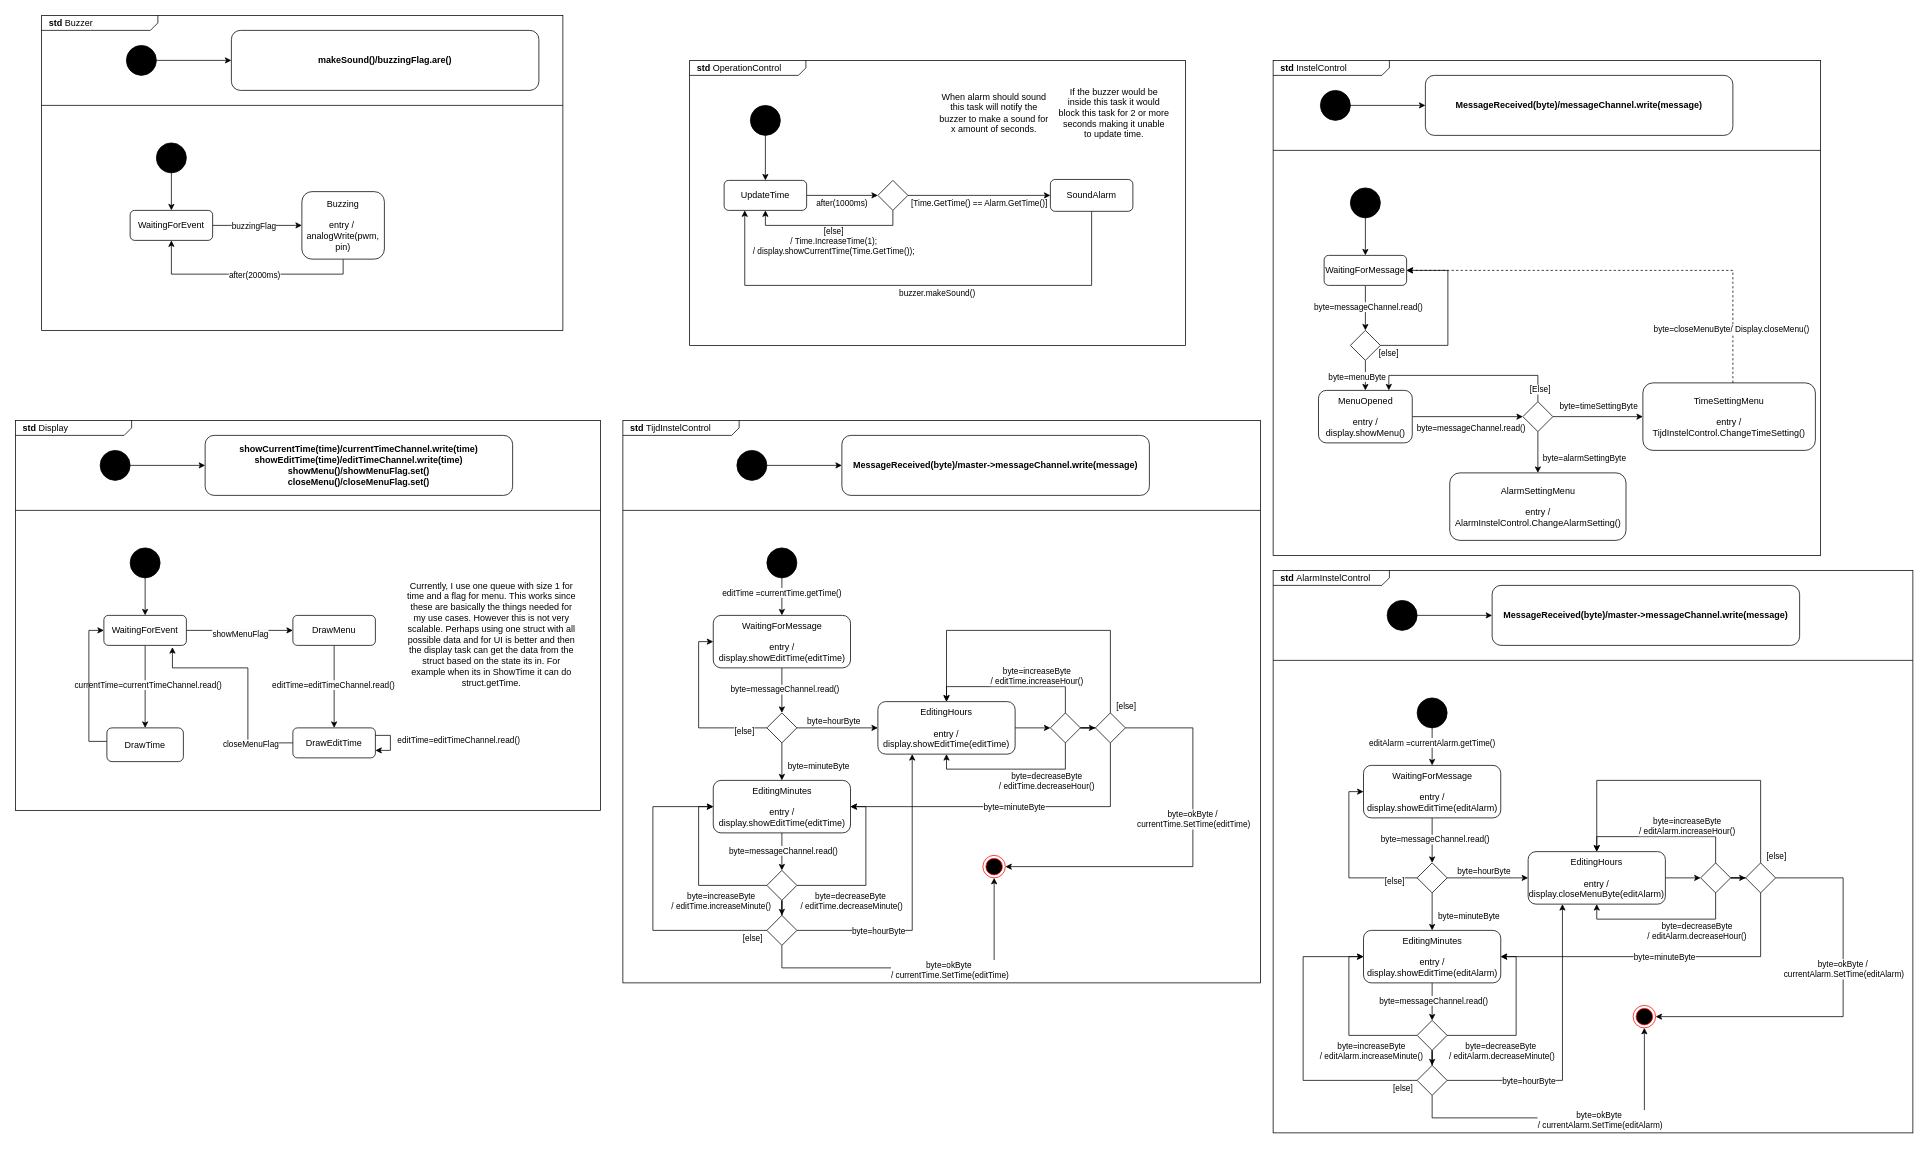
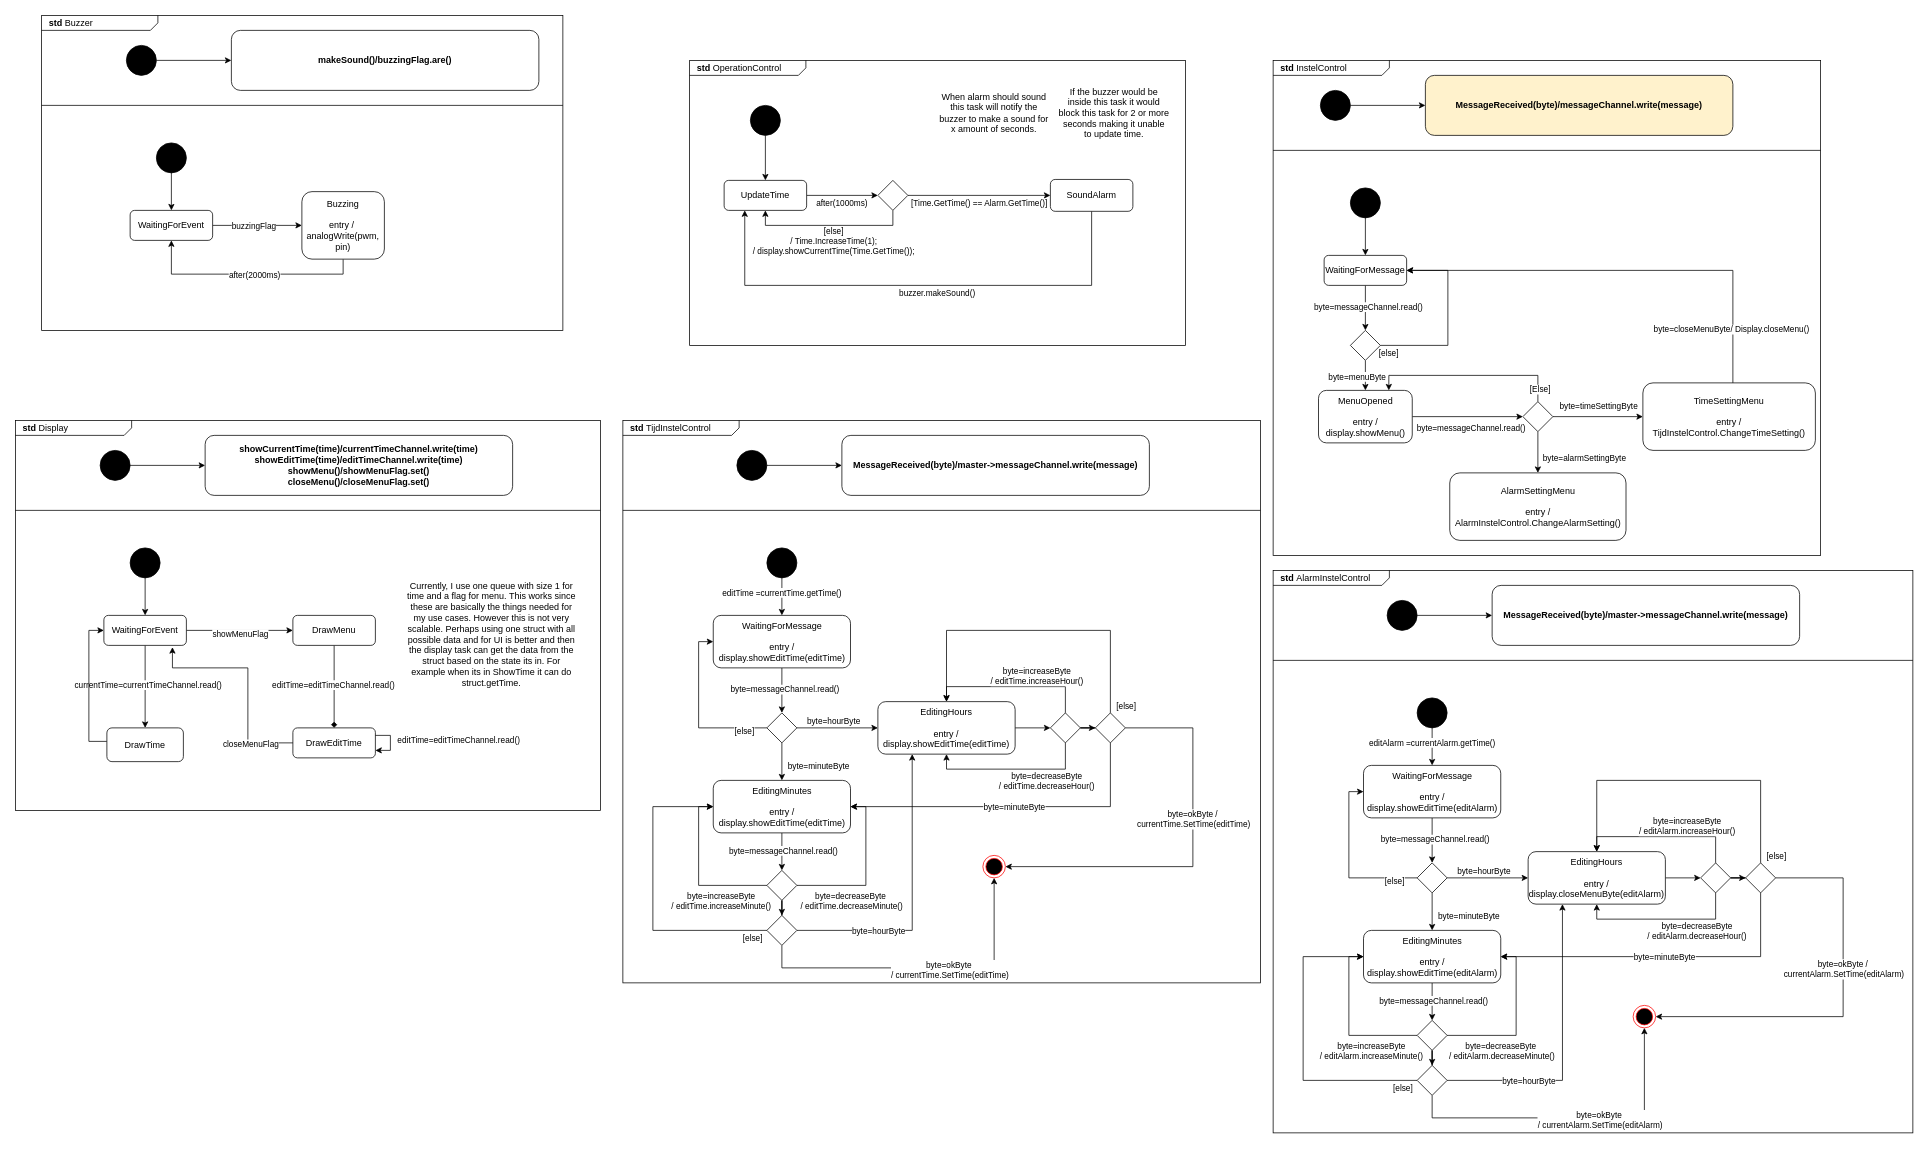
(1579, 105) -> (1579, 105)
(1618, 270) -> (1618, 270)
(334, 721) -> (334, 721)
